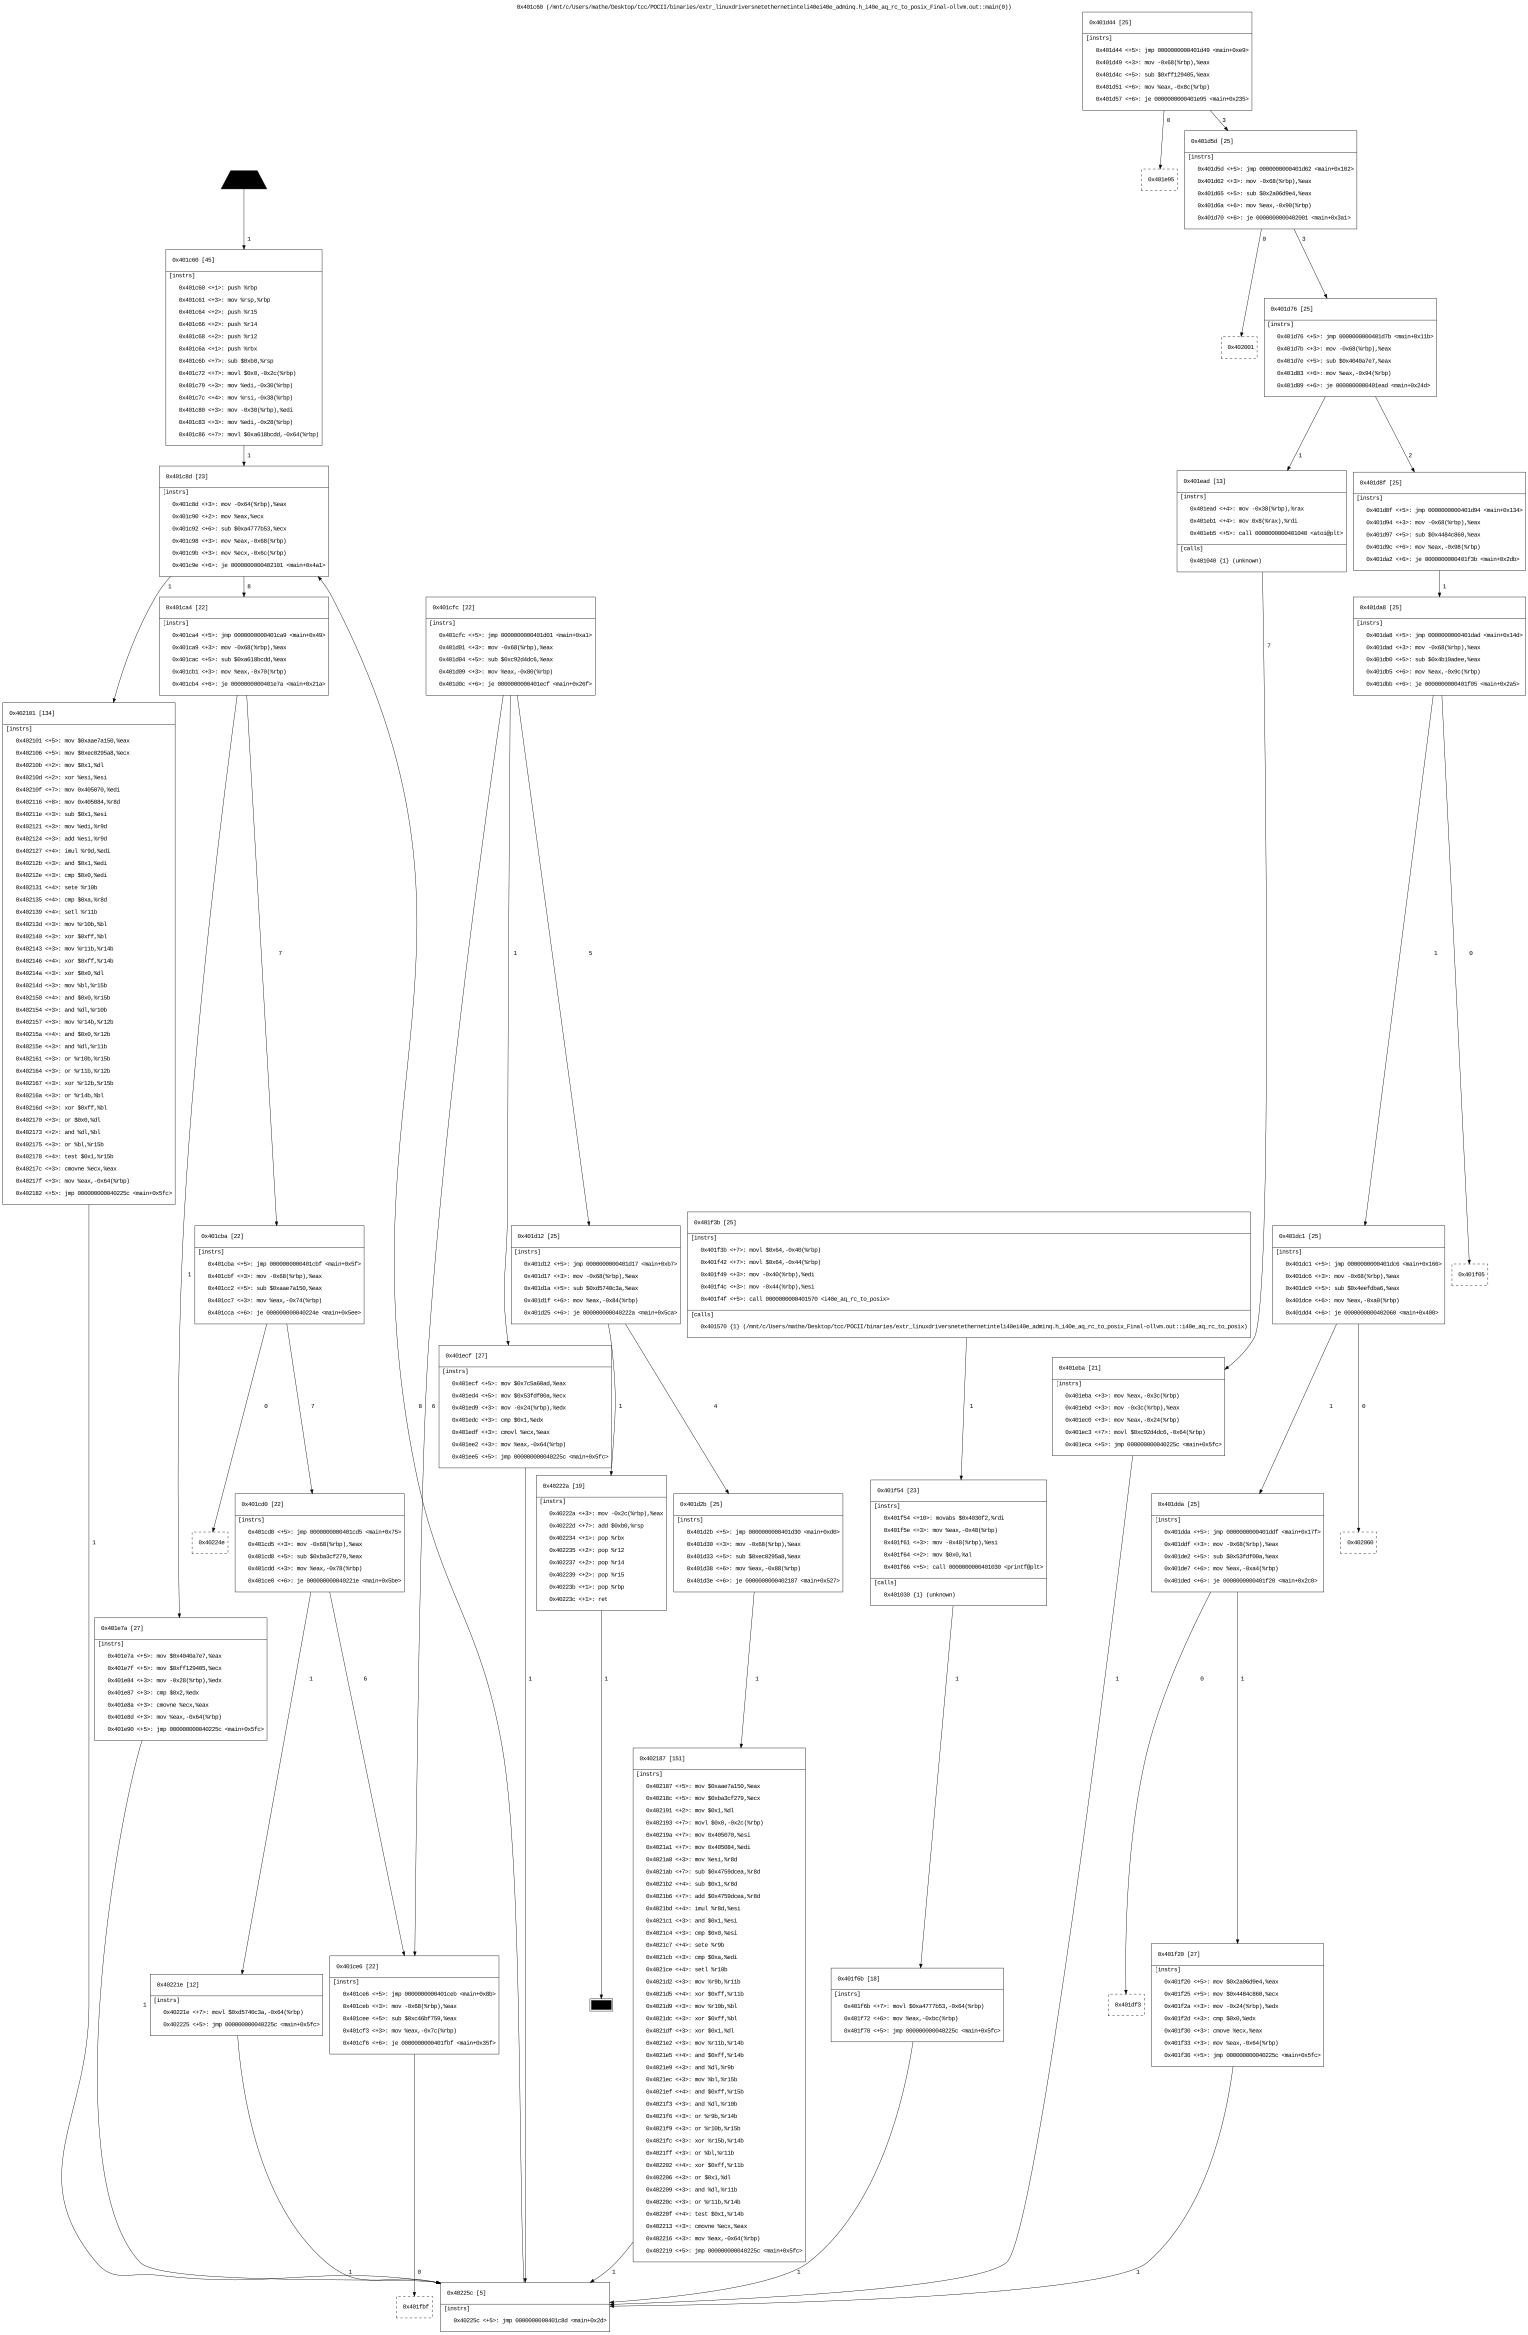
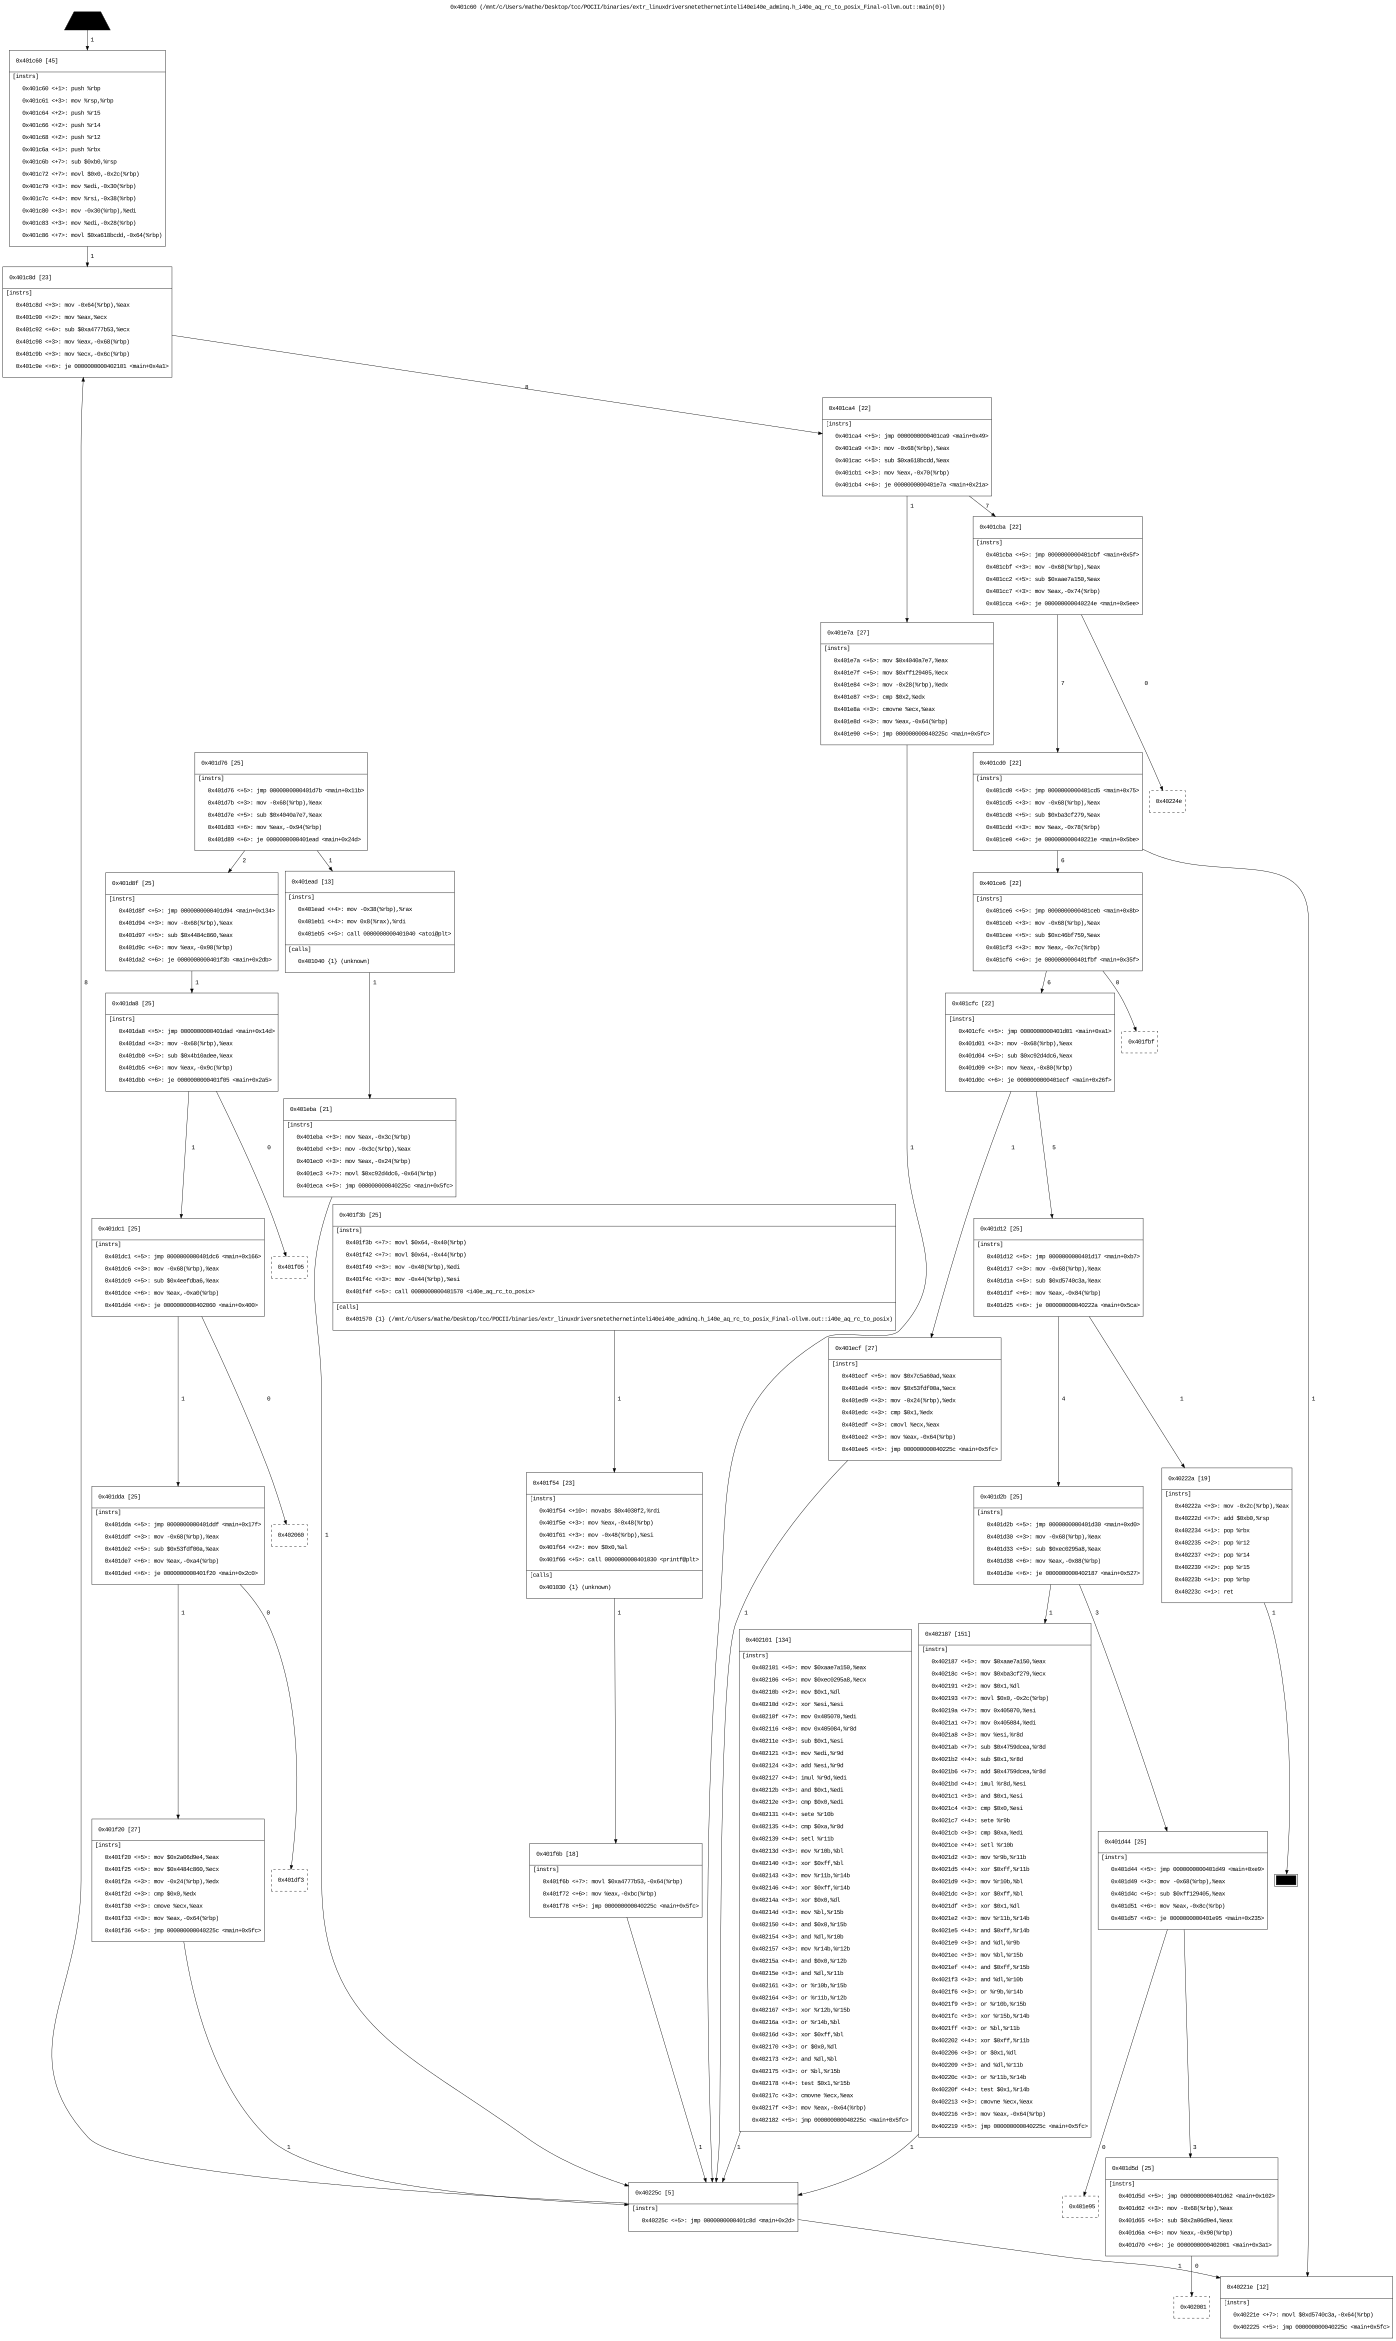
(1310, 262) -> none
(137, 635) -> none
(1267, 646) -> (373, 983)
(430, 1321) -> (1044, 980)
none -> (1125, 1705)
(284, 2210) -> (1007, 2249)
